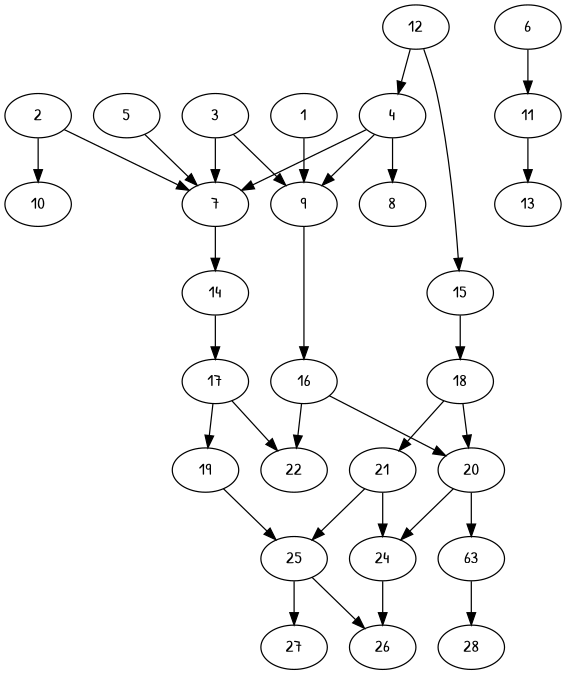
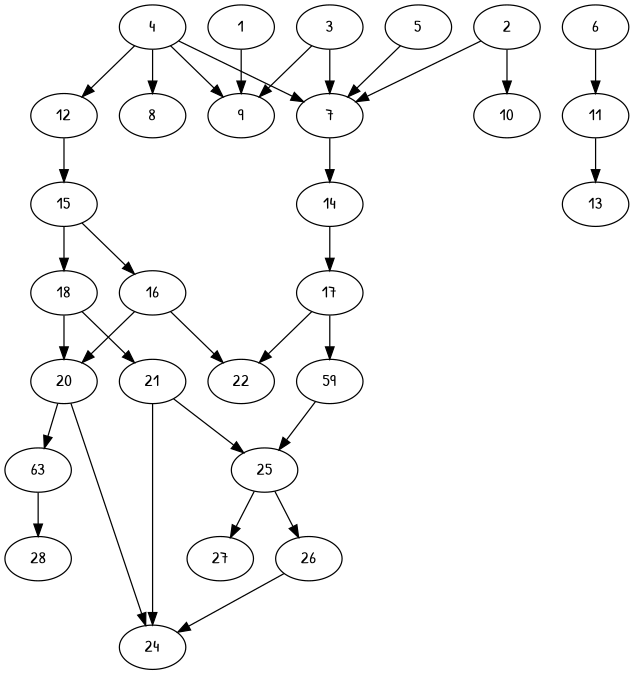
(406, 65) -> (113, 67)
(304, 287) -> (104, 244)
(206, 470) -> (330, 381)
(383, 597) -> (236, 600)
